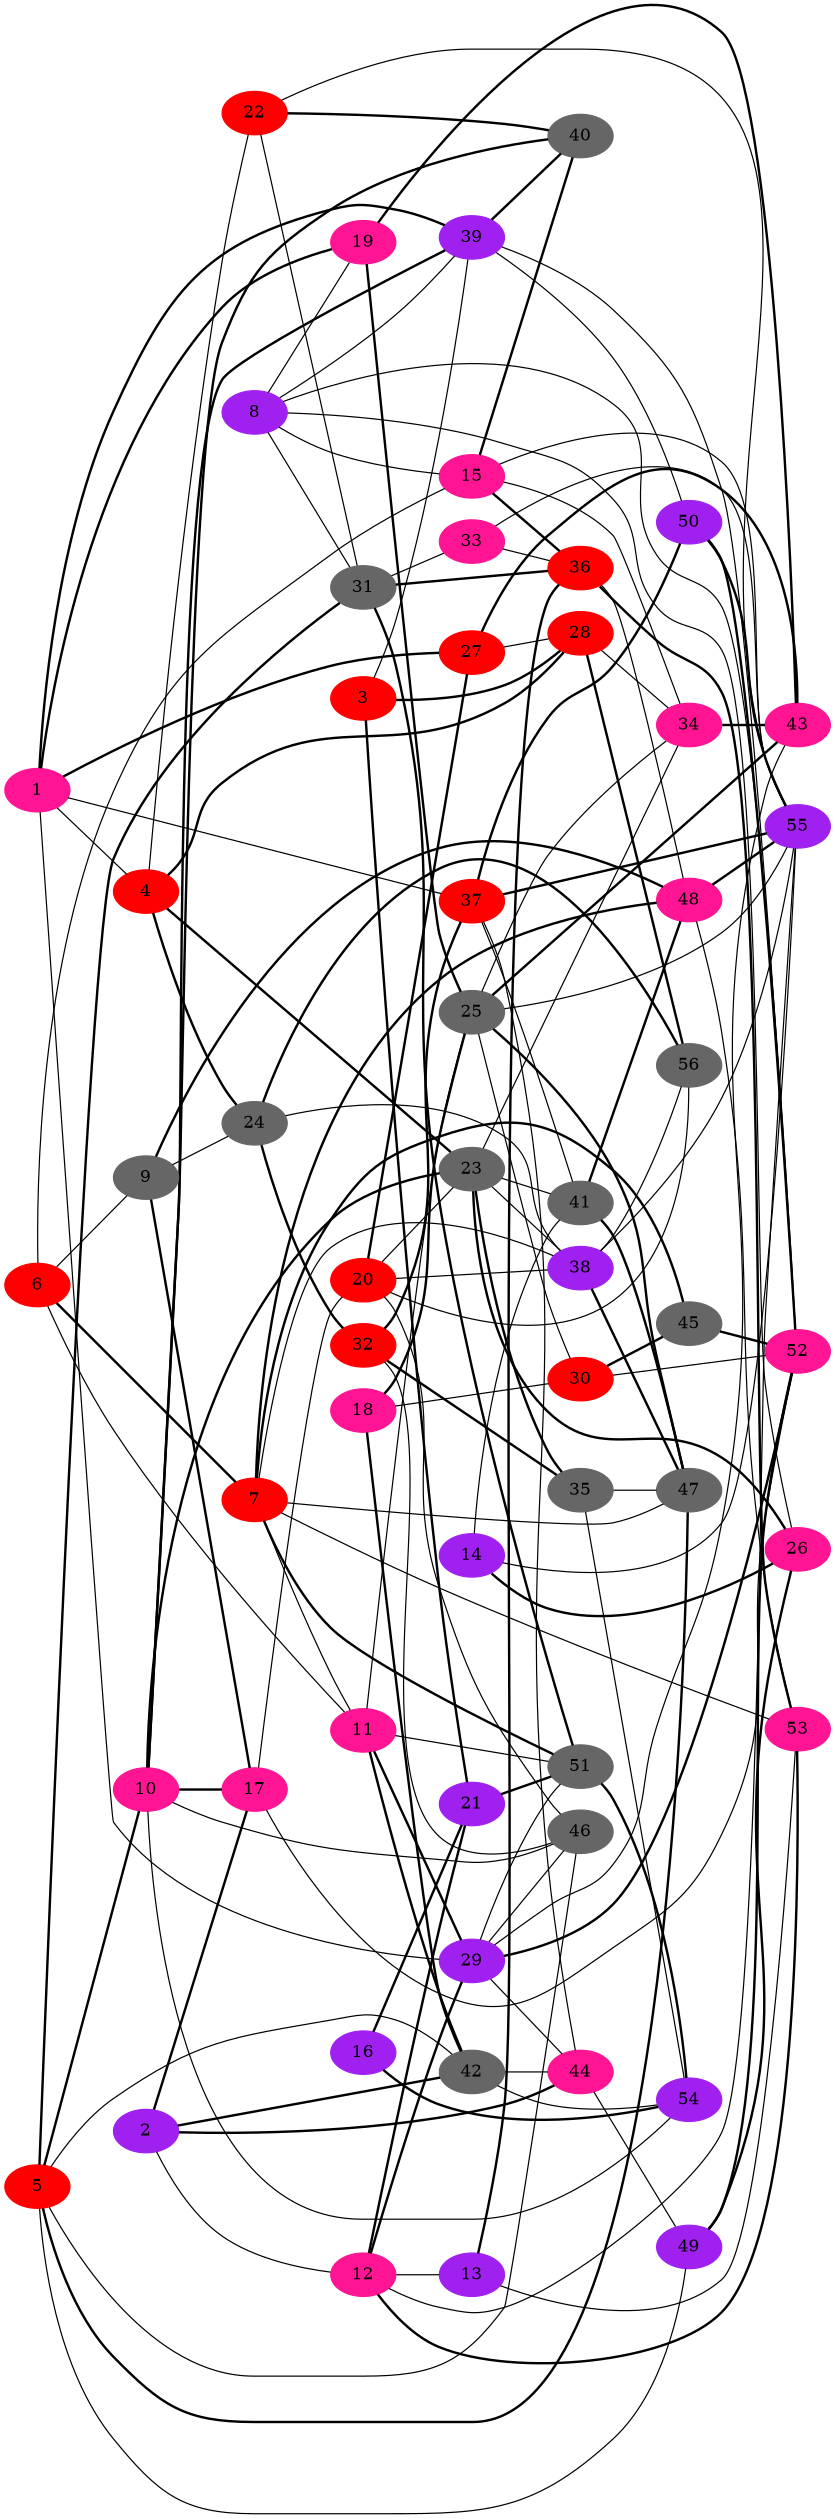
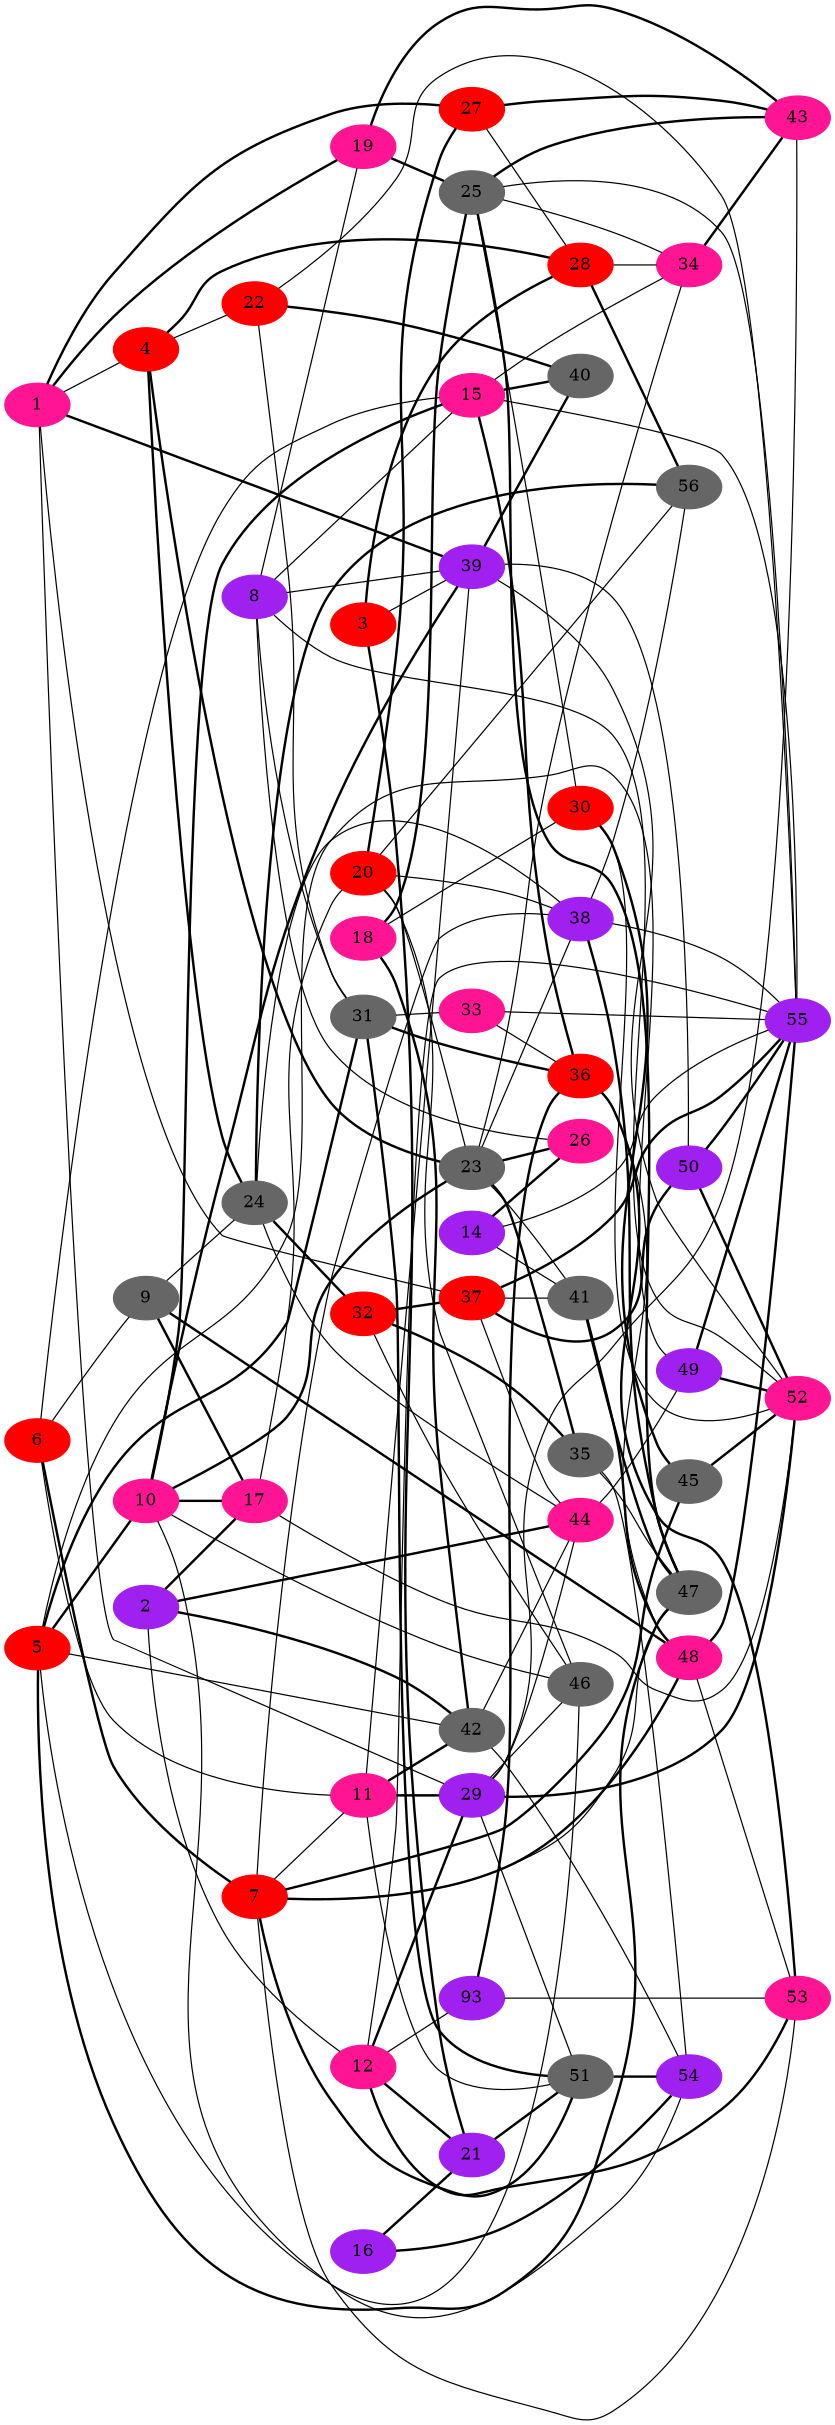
(187, 851) -> (192, 853)
none -> (383, 1390)
(398, 1437) -> (441, 914)
(763, 1953) -> (743, 1196)
(472, 2275) -> (472, 1998)
